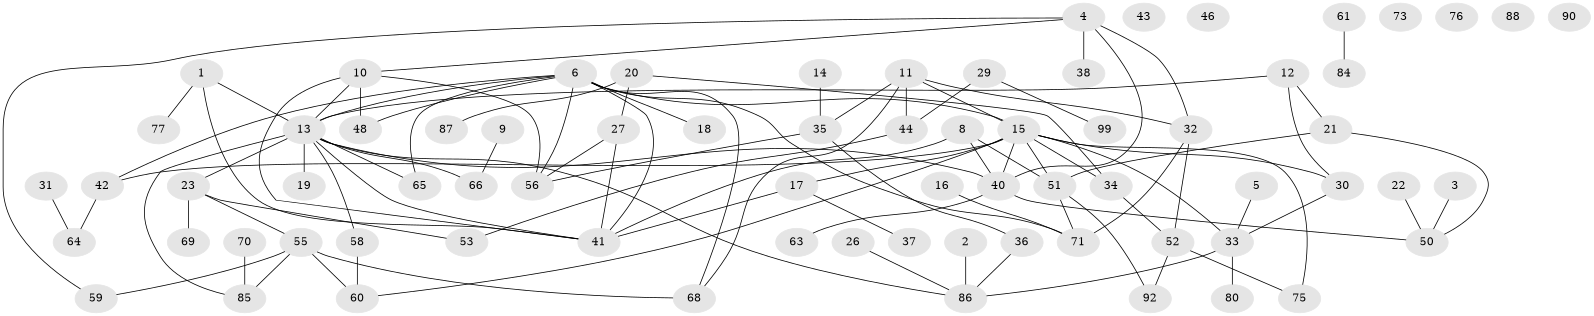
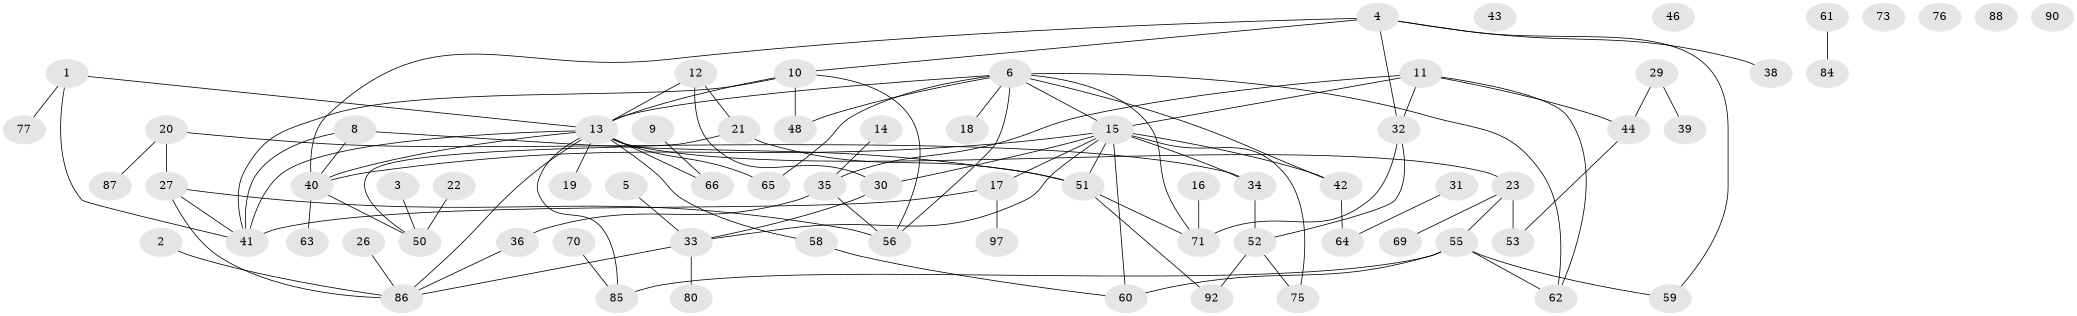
(1105, 130) -> (1685, 130)
(653, 146) -> none
(909, 242) -> (997, 242)
none -> (279, 282)
(694, 299) -> (1556, 299)
